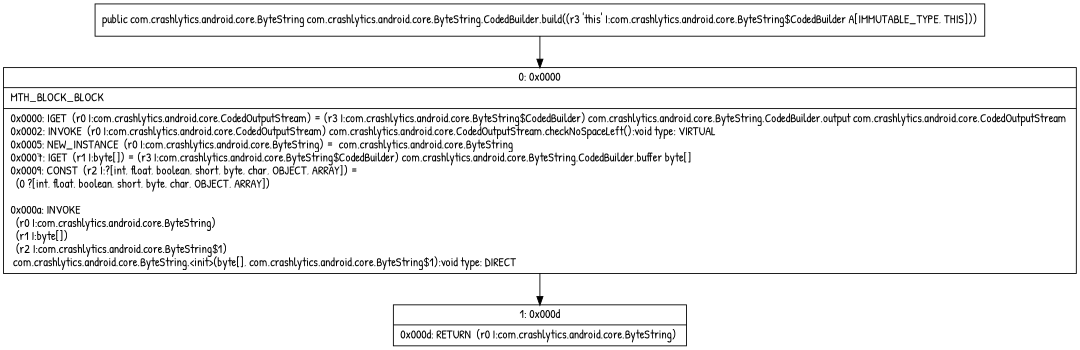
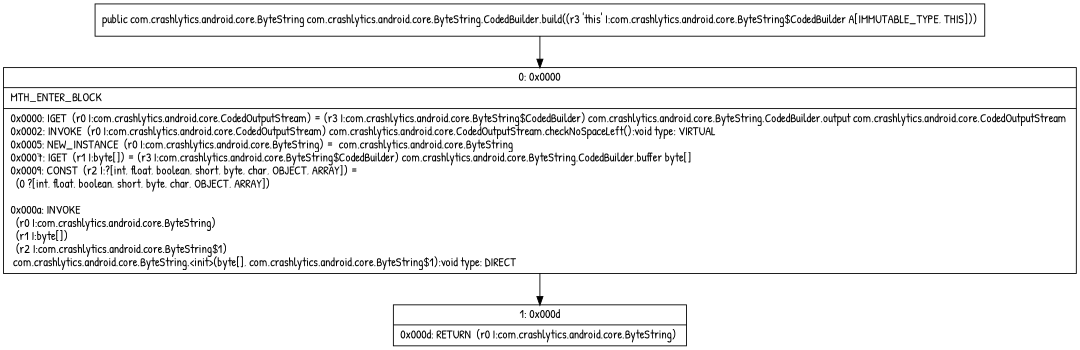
(58, 98) -> (57, 98)
